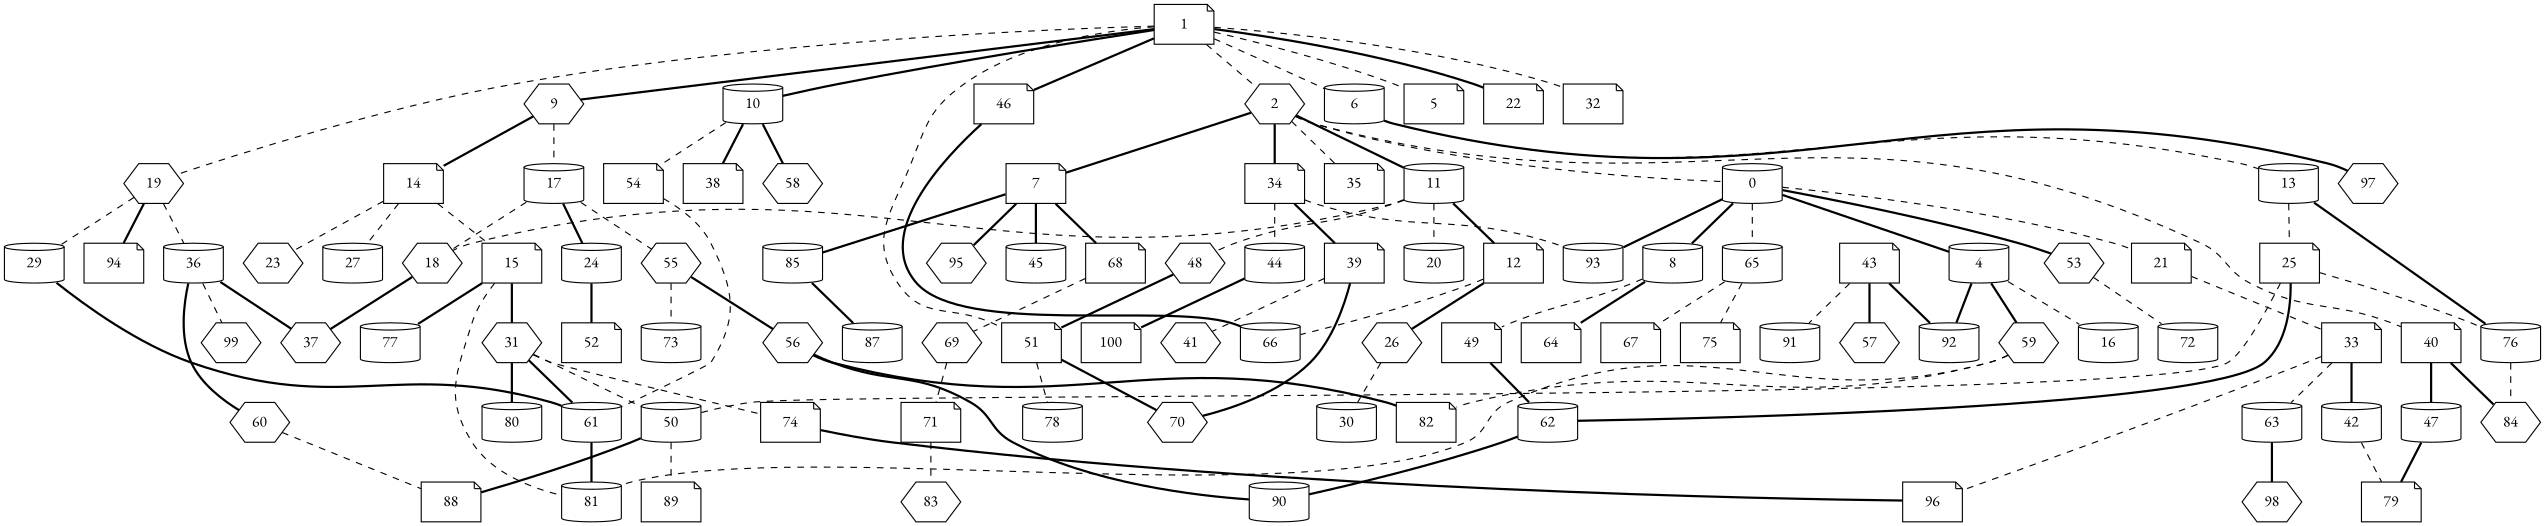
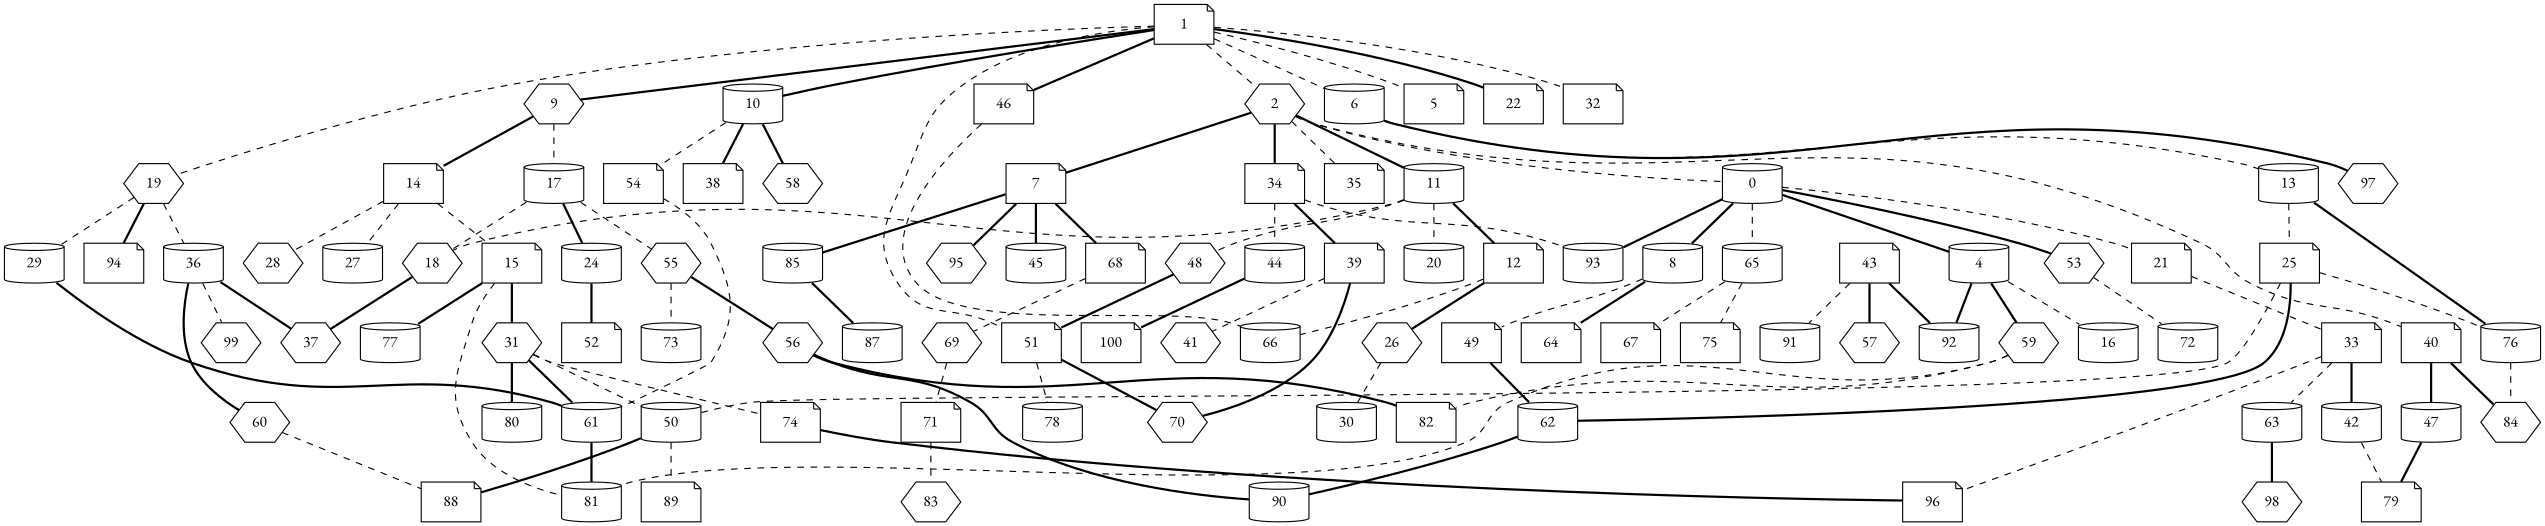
(273, 263) -> (273, 263)
(982, 309) -> (982, 309)
